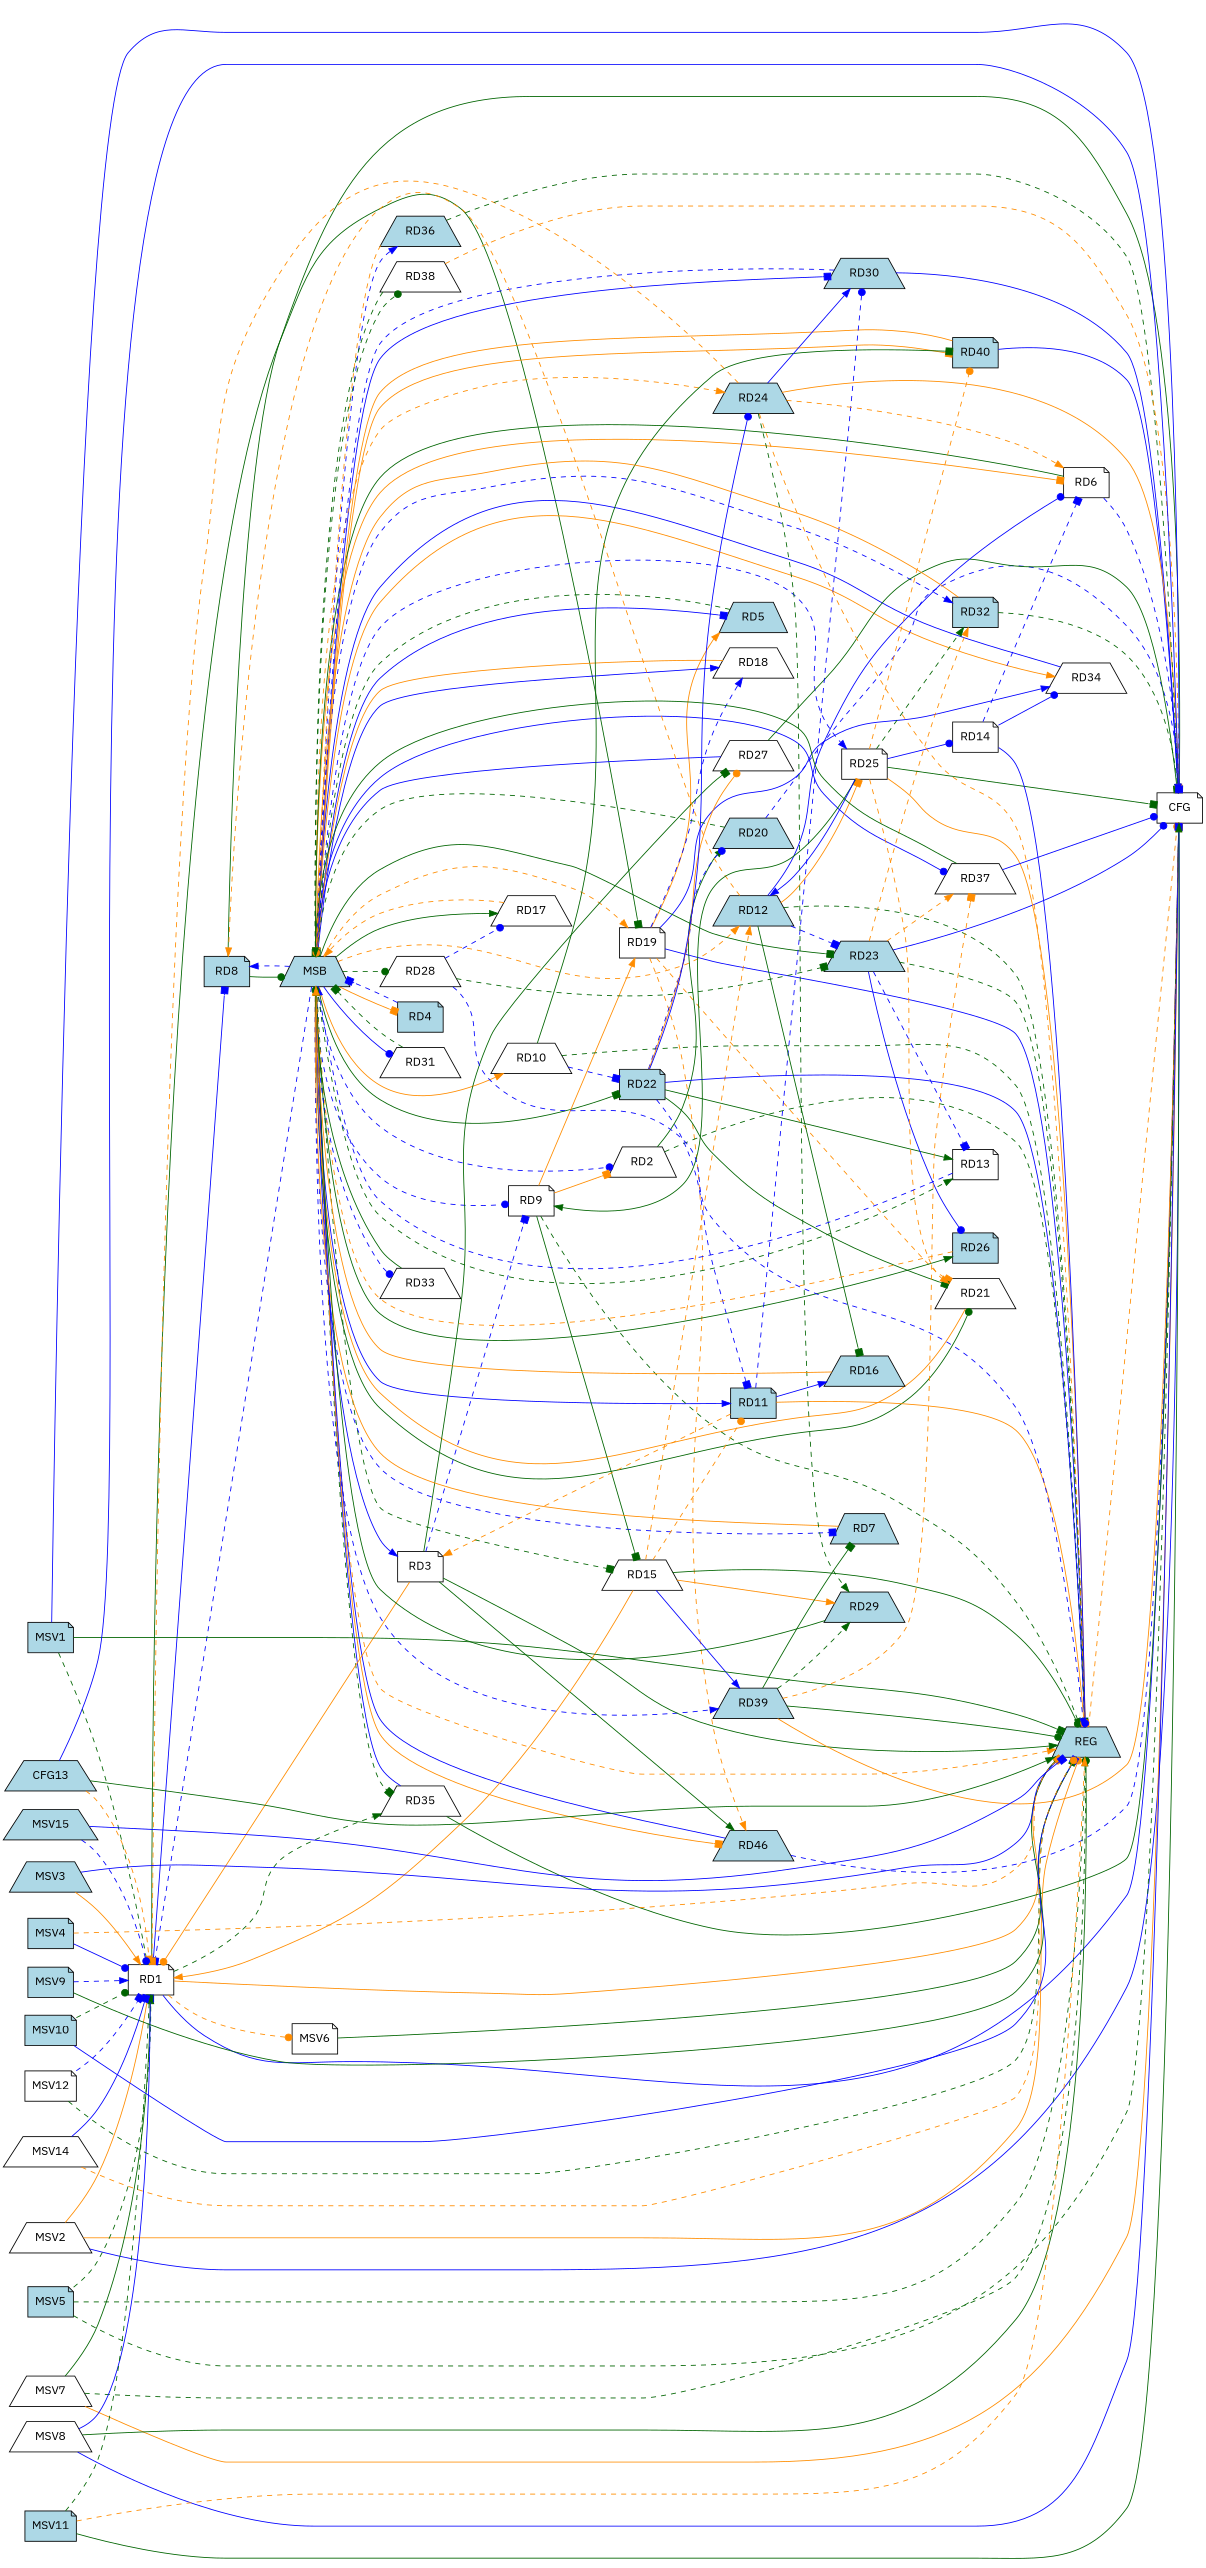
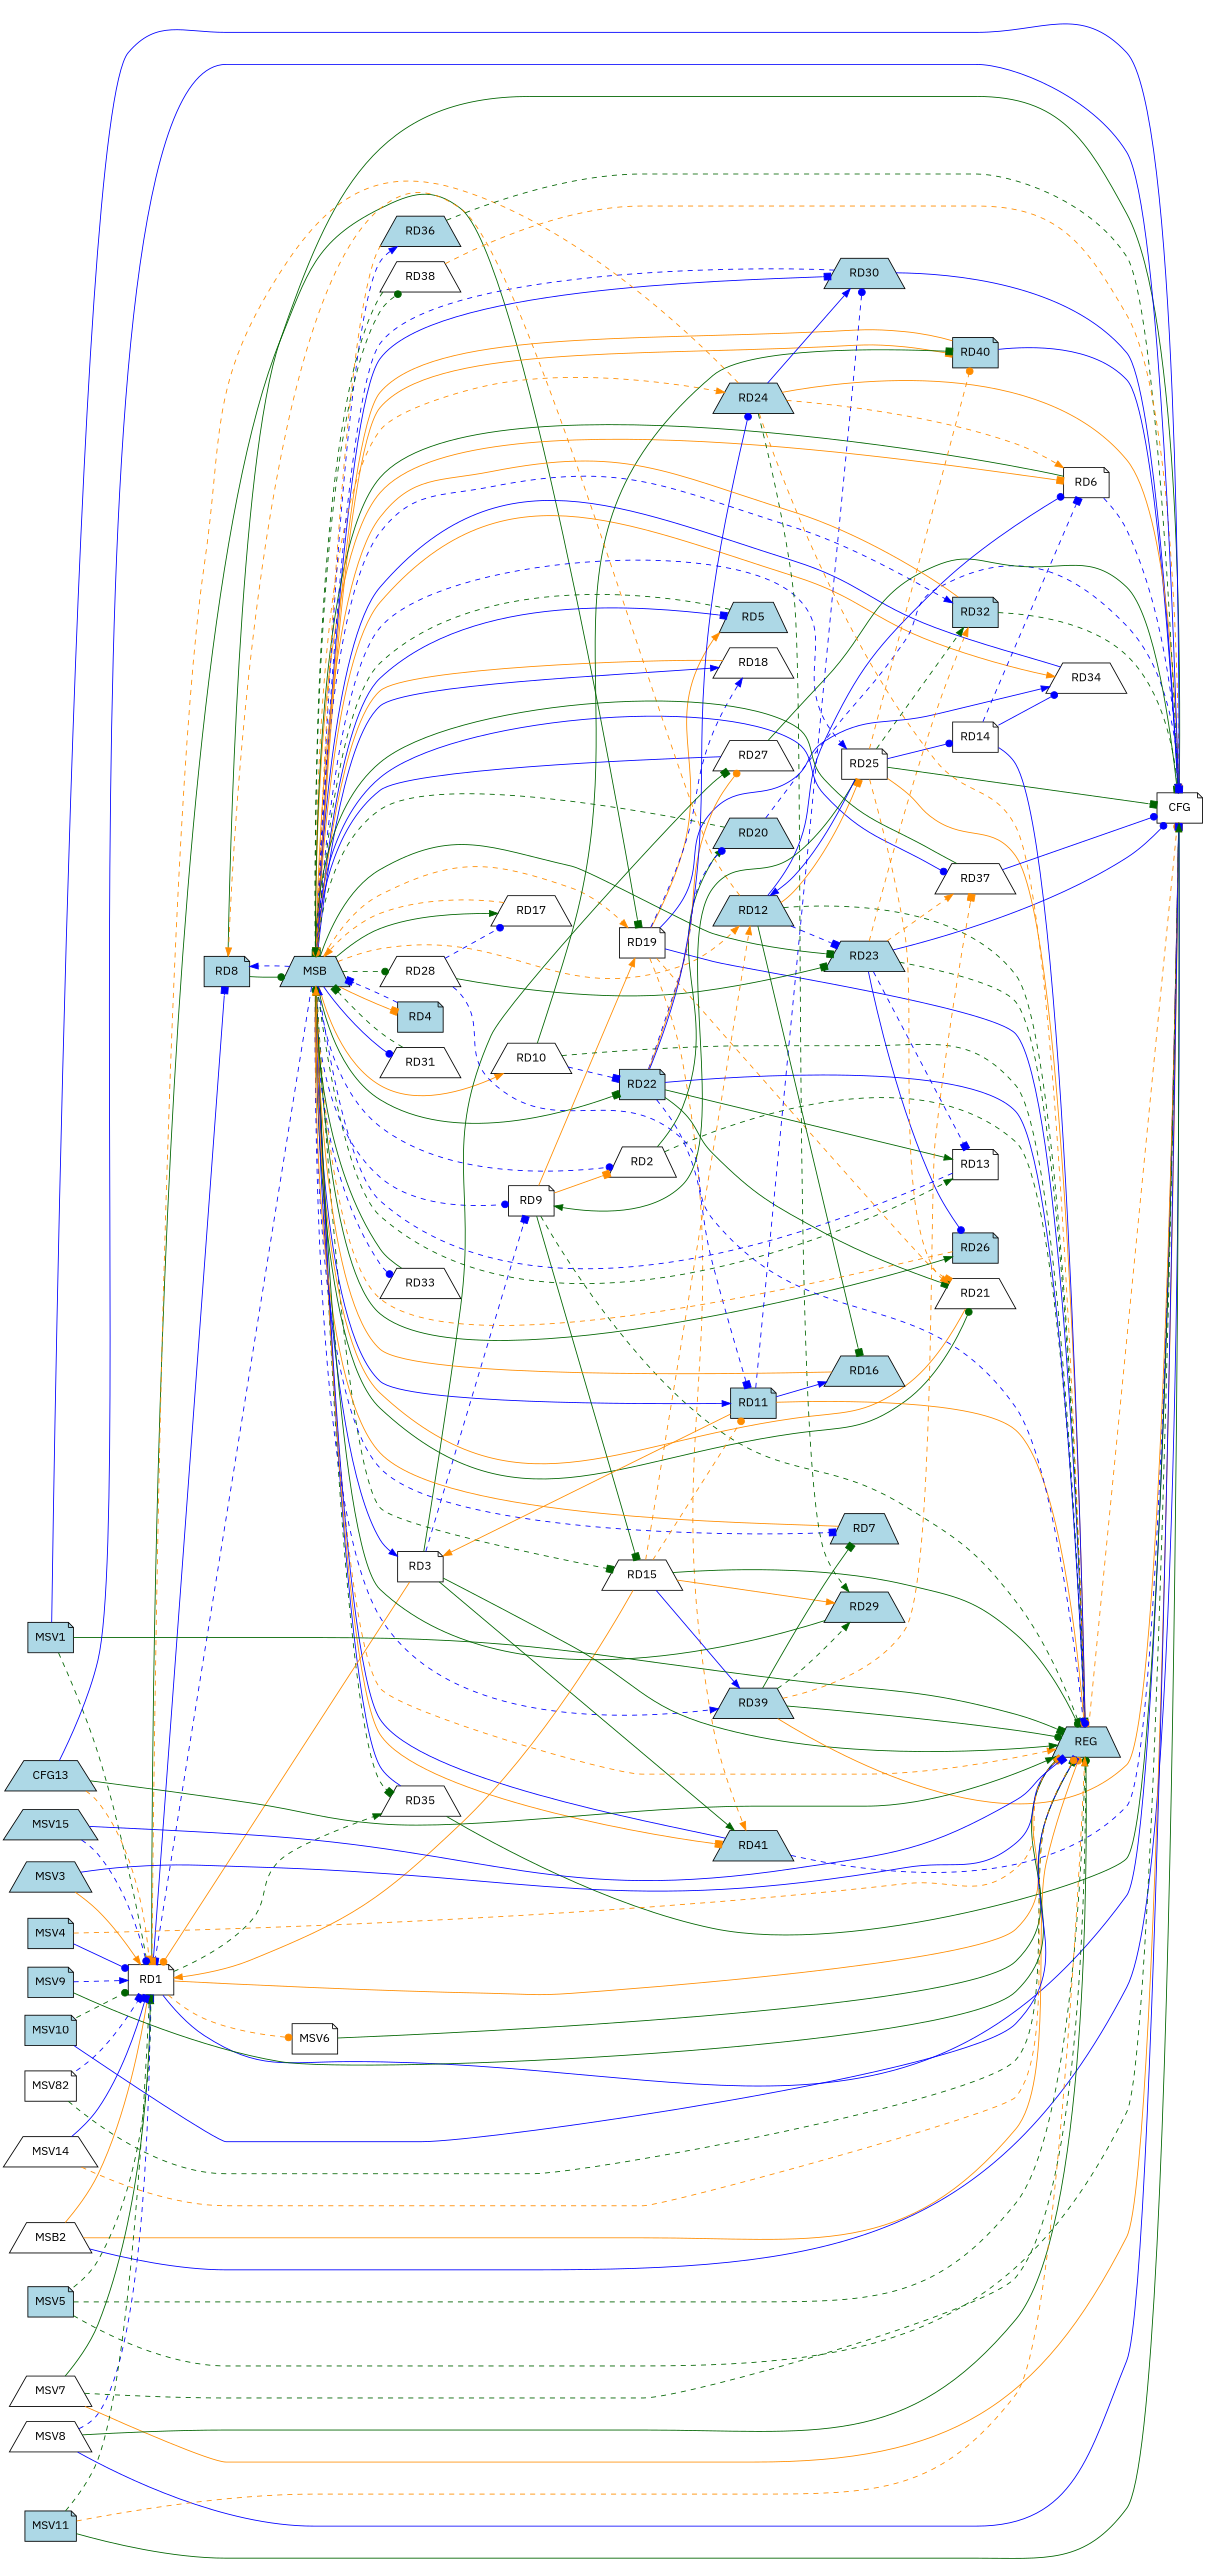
(638, 996) -> (638, 996)
(591, 1483) -> (591, 1483)
(753, 1846) -> (753, 1846)
(51, 2086) -> (51, 2086)
(141, 2224) -> (141, 2224)
(51, 2238) -> (51, 2238)
